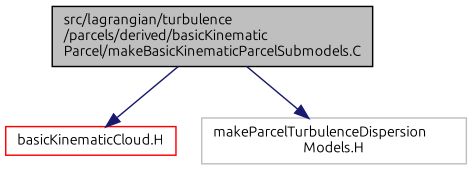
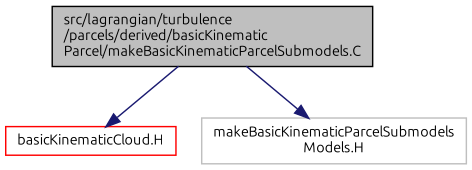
(334, 141) -> (334, 141)
